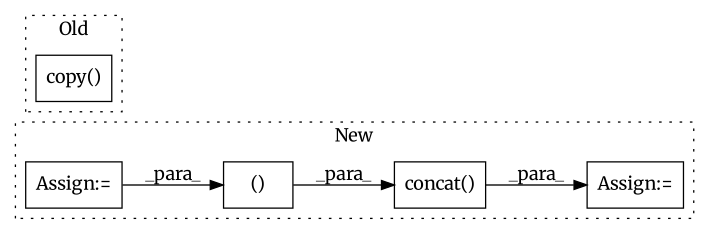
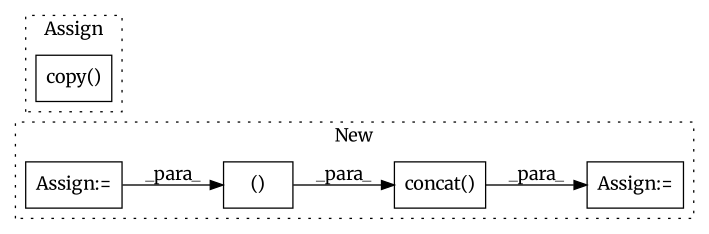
(74, 30) -> (74, 30)
